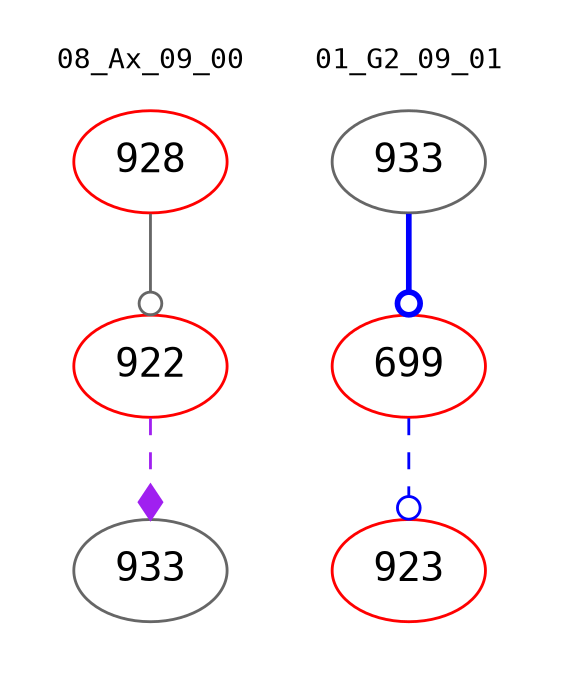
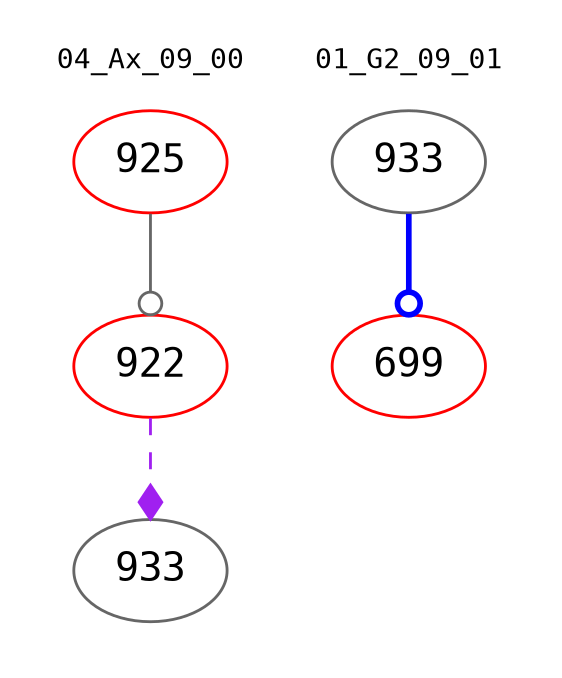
(152, 61) -> (152, 61)
(150, 162) -> (150, 162)
(409, 571) -> none
